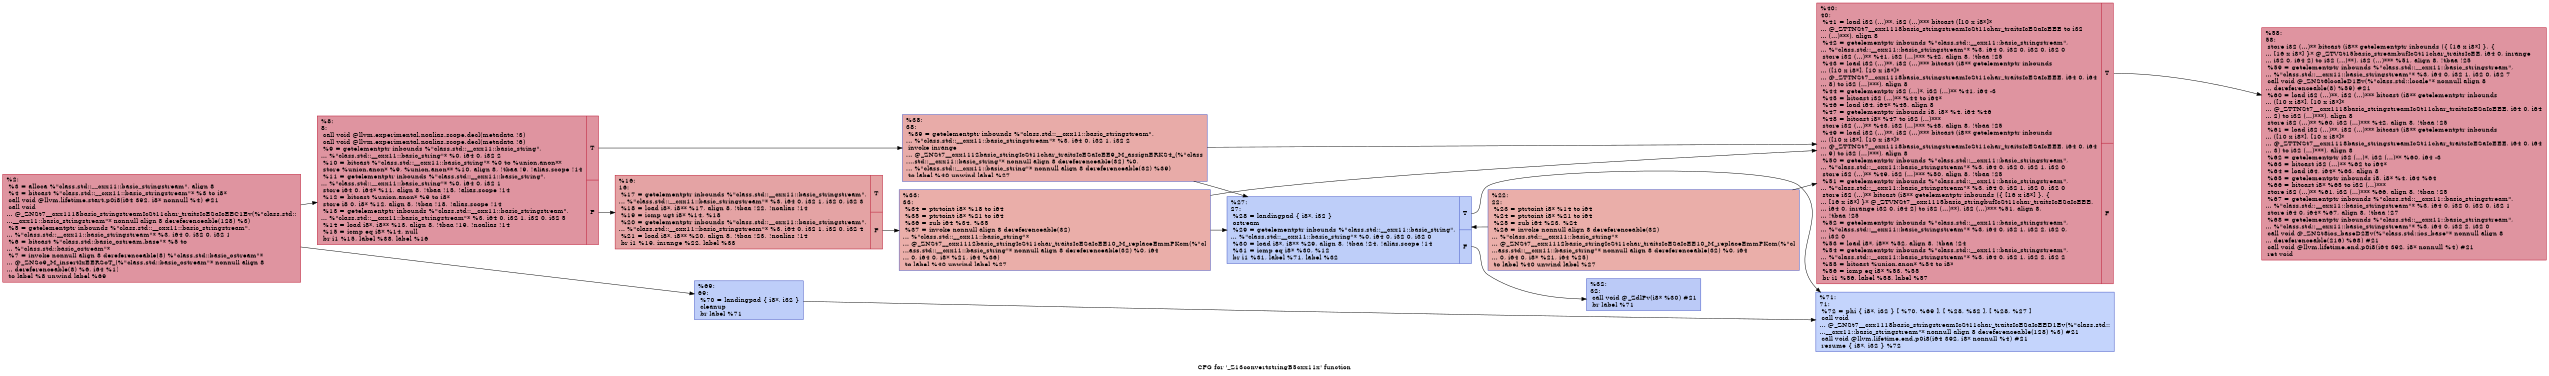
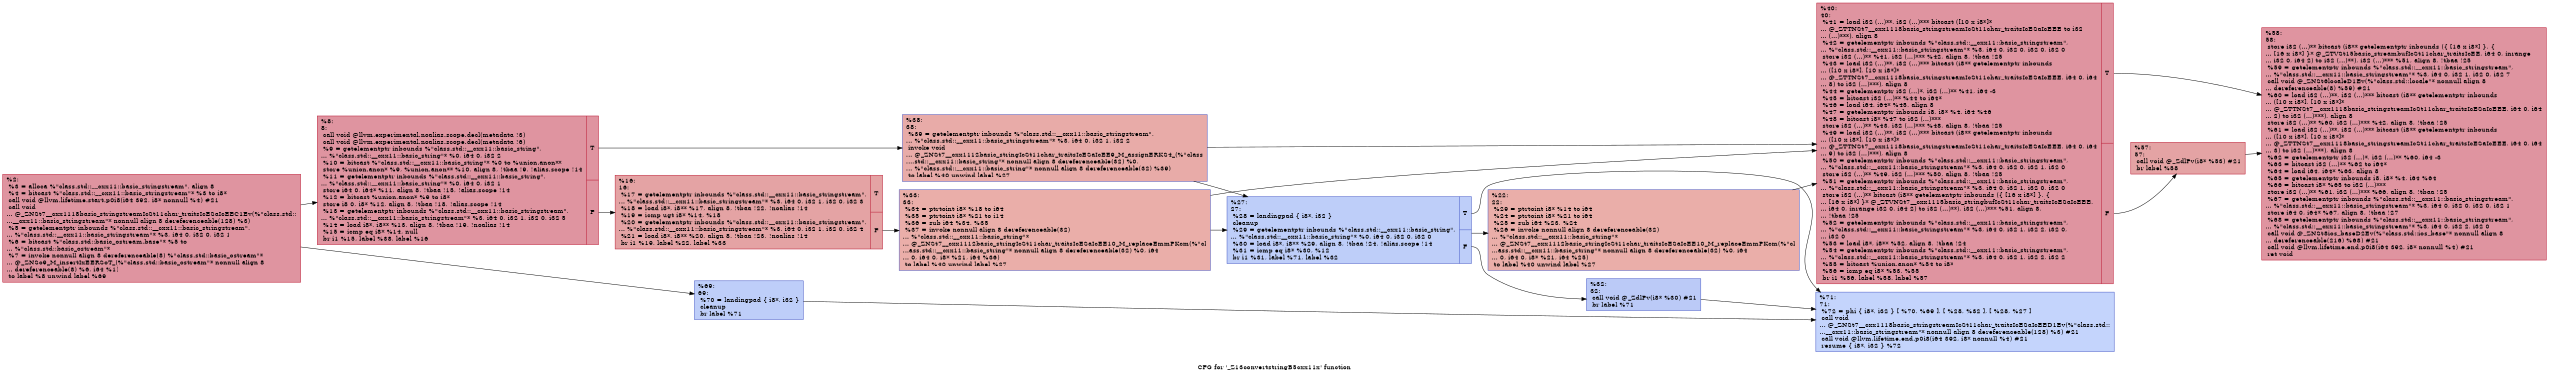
(932, 148) -> (926, 148)
none -> (2188, 158)
(1542, 209) -> (1542, 209)
(954, 216) -> (954, 216)
(1245, 223) -> (1245, 223)
(1482, 227) -> (1477, 233)
(677, 243) -> (673, 243)
none -> (1756, 304)
